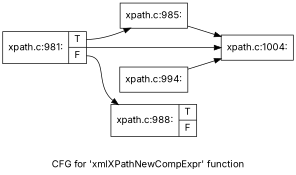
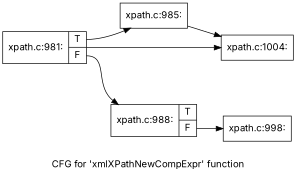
(154, 80) -> none
none -> (257, 129)
